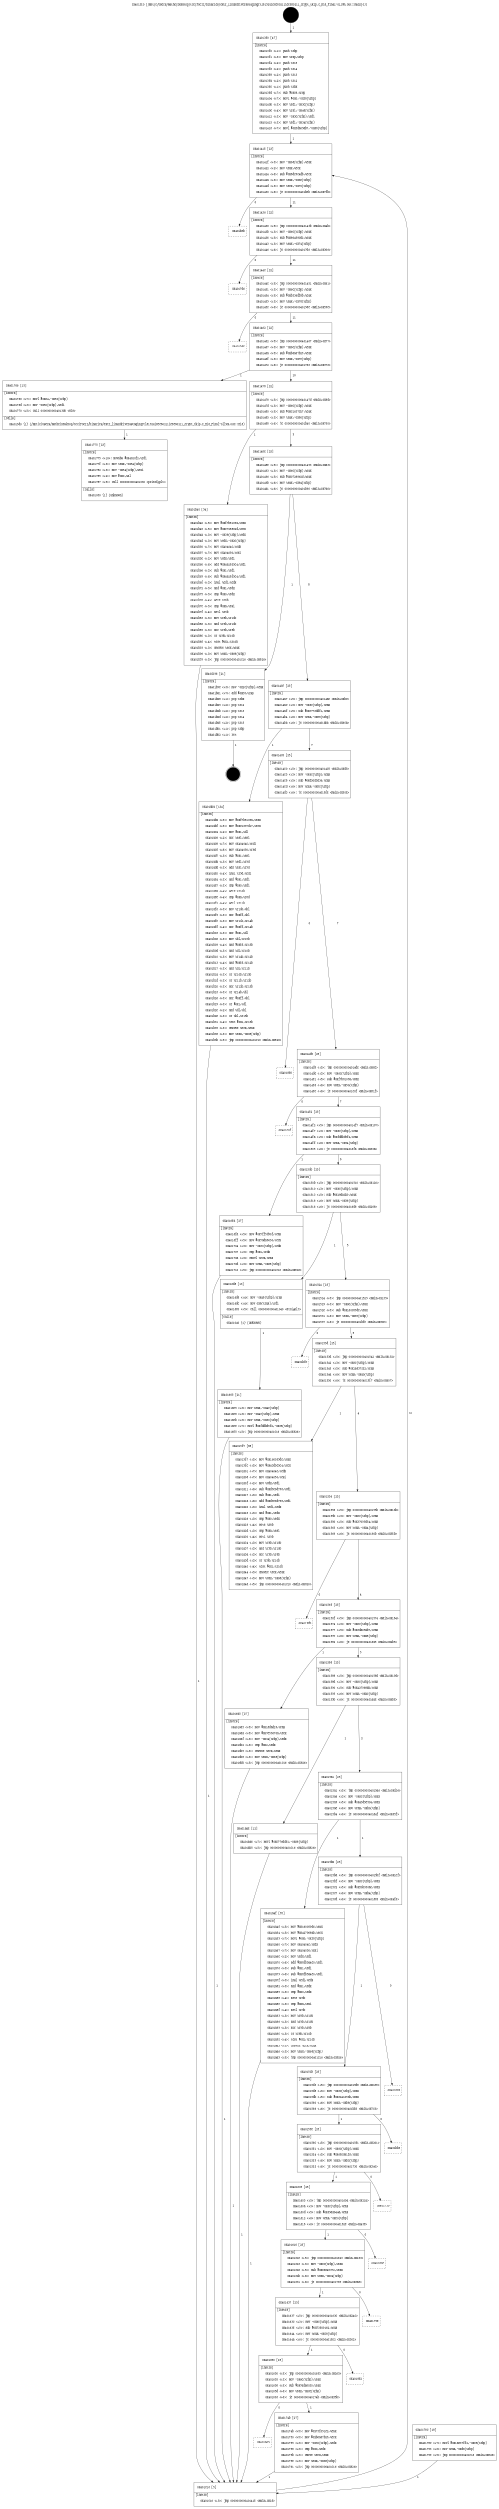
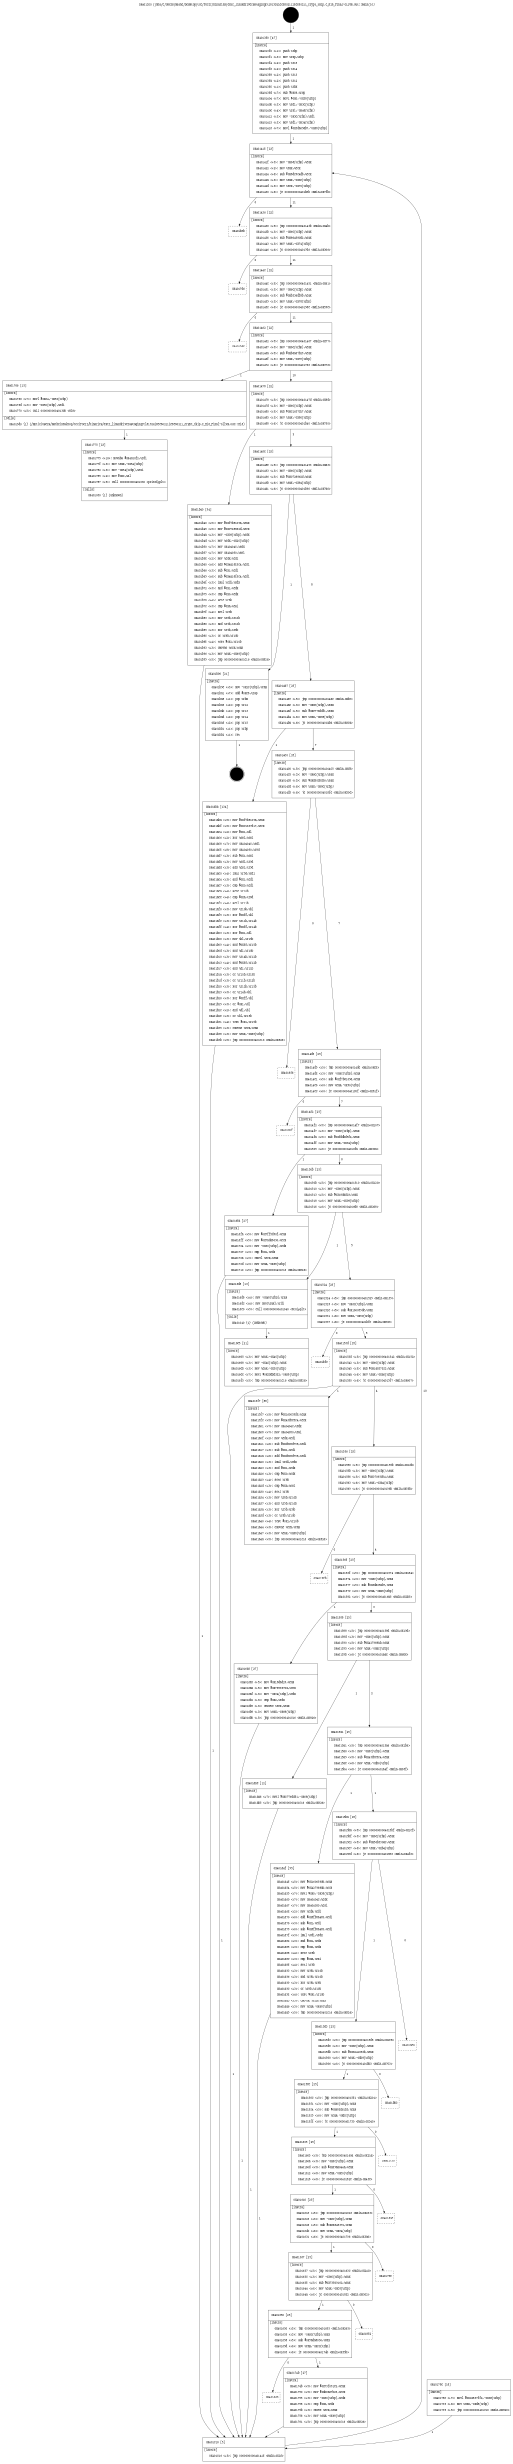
(222, 1959) -> (231, 1868)
